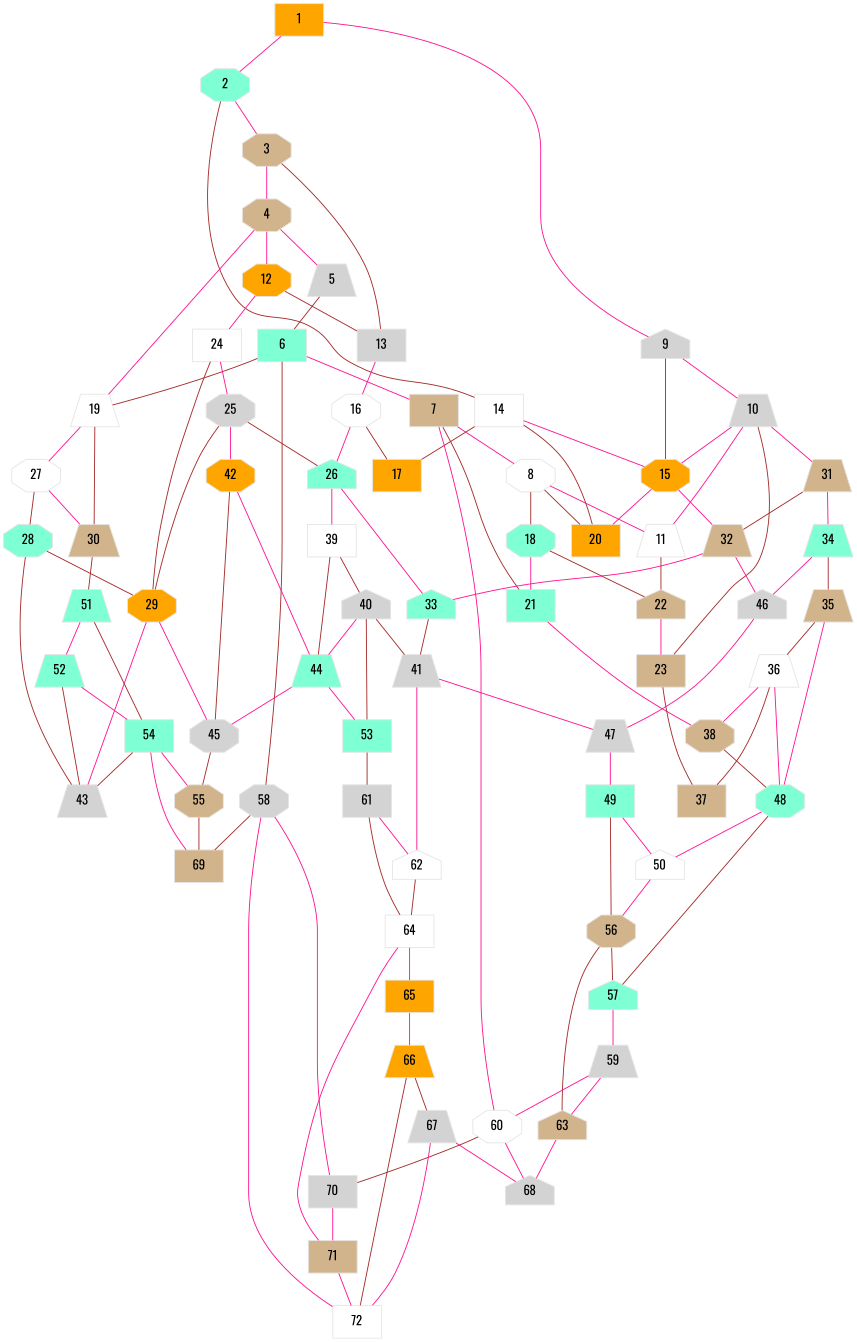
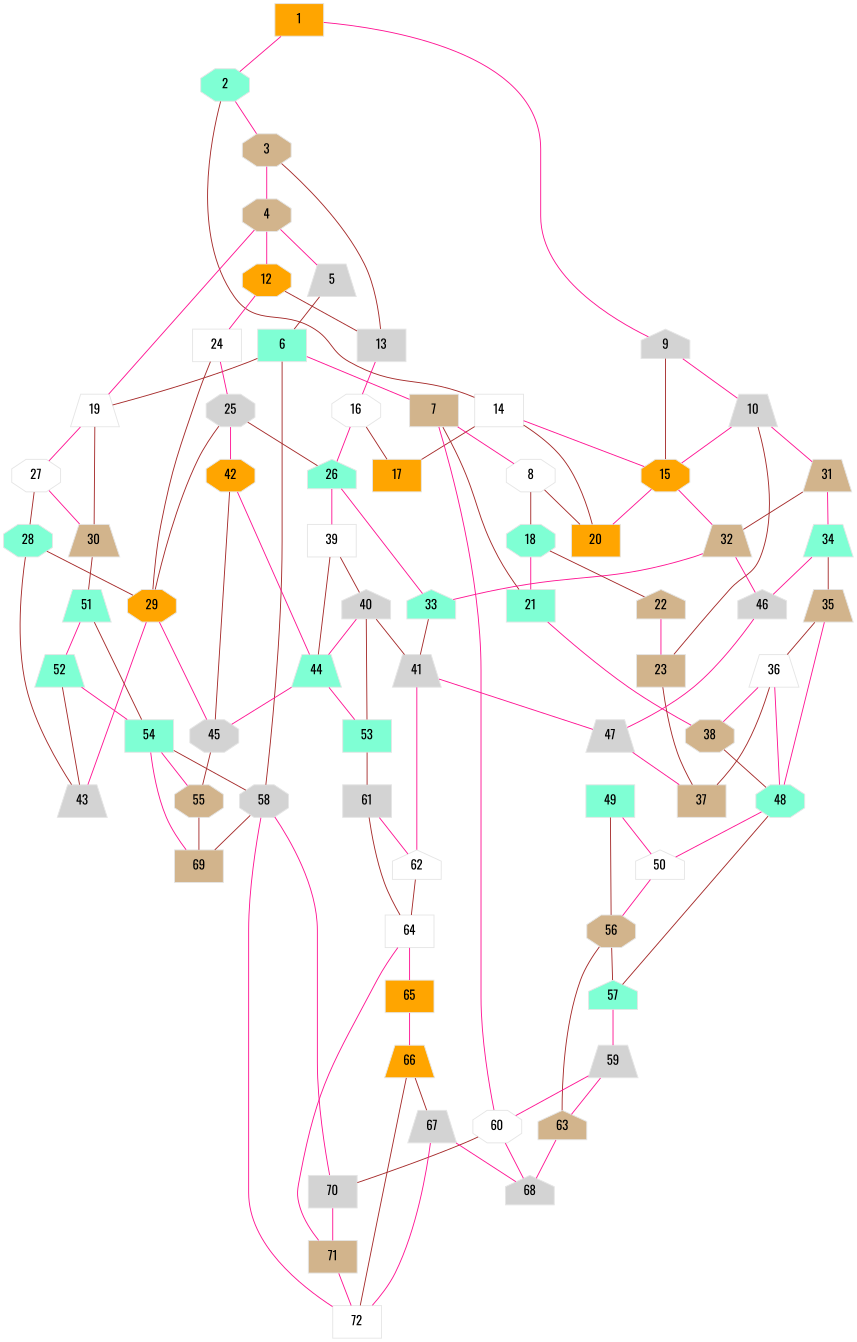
(661, 541) -> none
(115, 769) -> (212, 771)
(610, 769) -> (656, 769)
